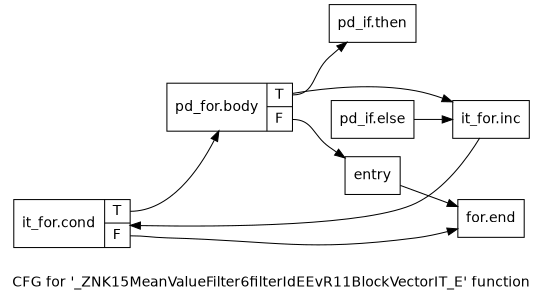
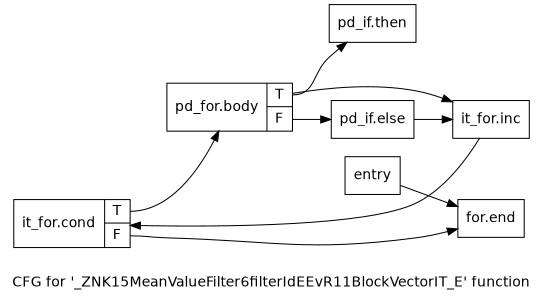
(316, 133) -> (307, 119)
